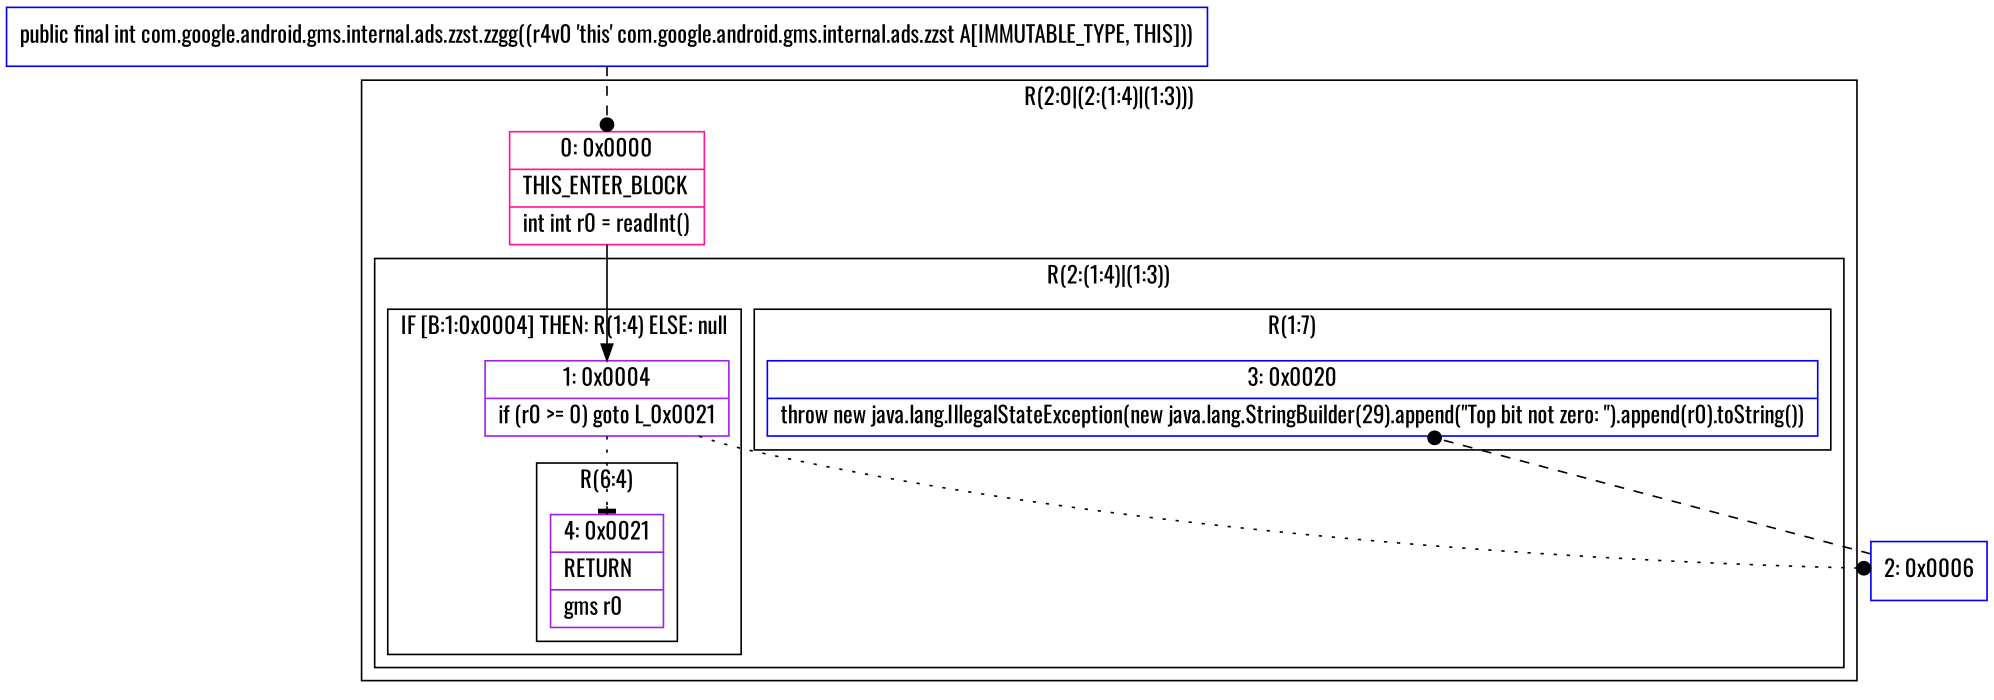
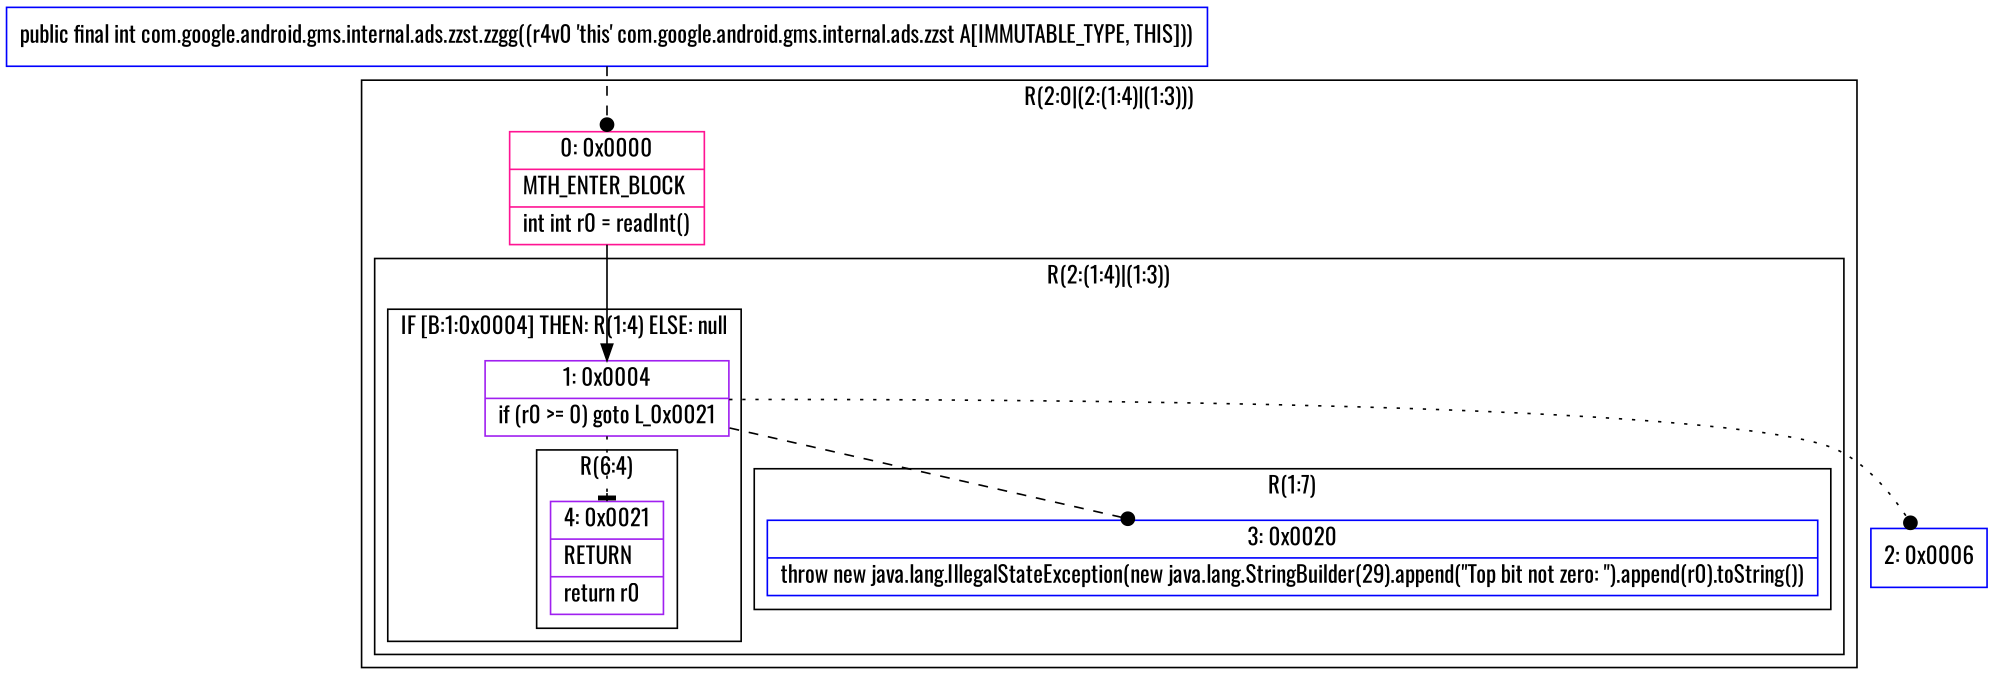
(605, 187) -> (605, 187)
(1656, 497) -> (955, 479)
(594, 608) -> (602, 595)
